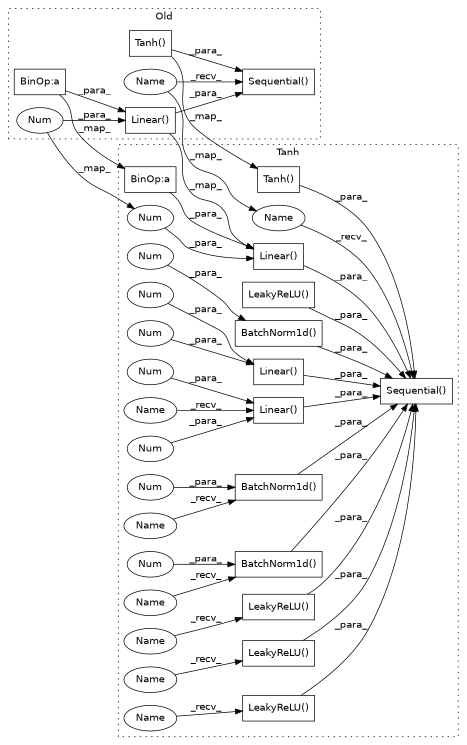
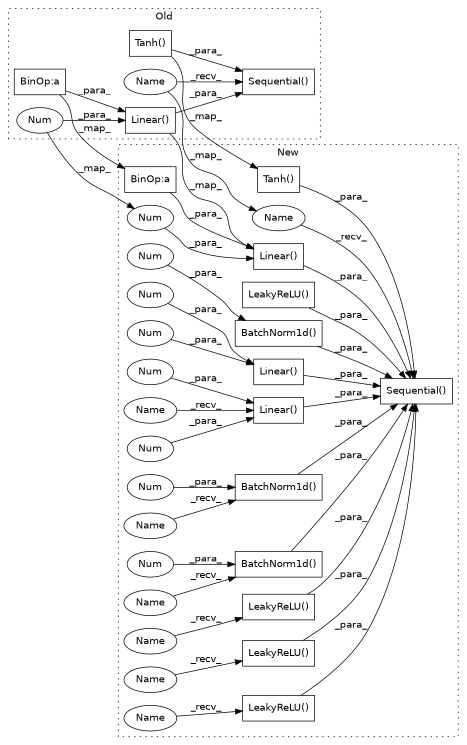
(288, 153) -> (288, 153)
